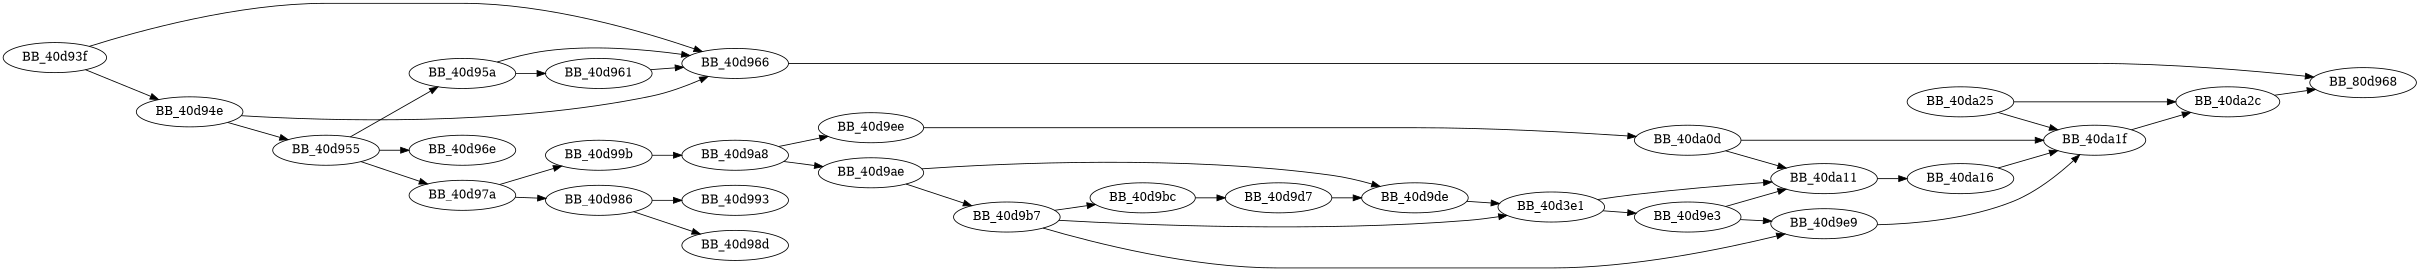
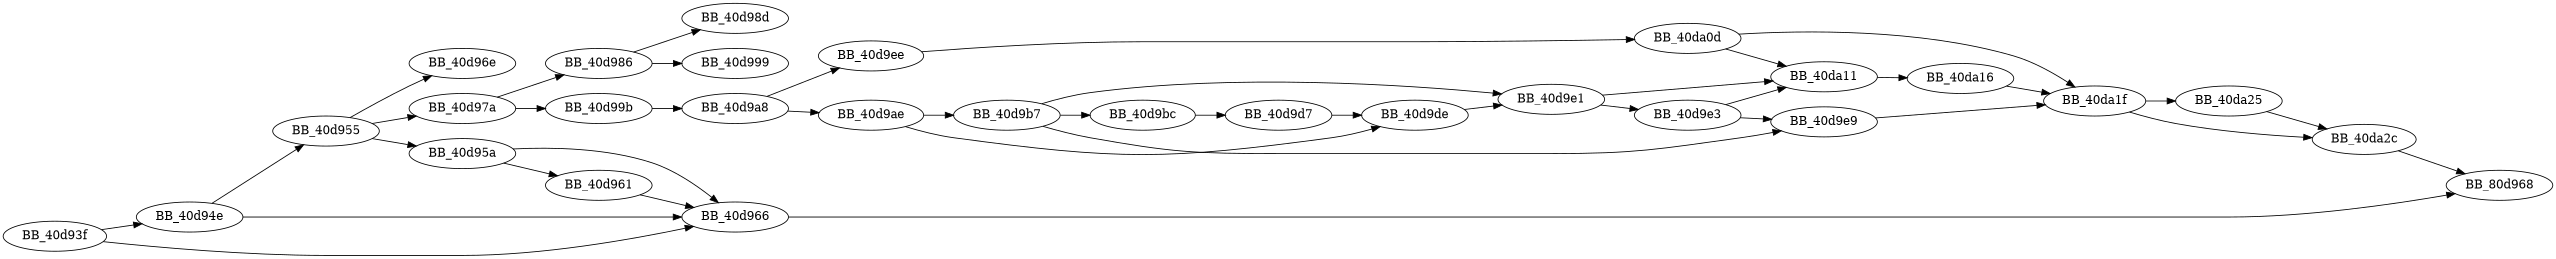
(2024, 120) -> (2157, 101)
(735, 200) -> (735, 63)
(1551, 207) -> (1551, 99)
